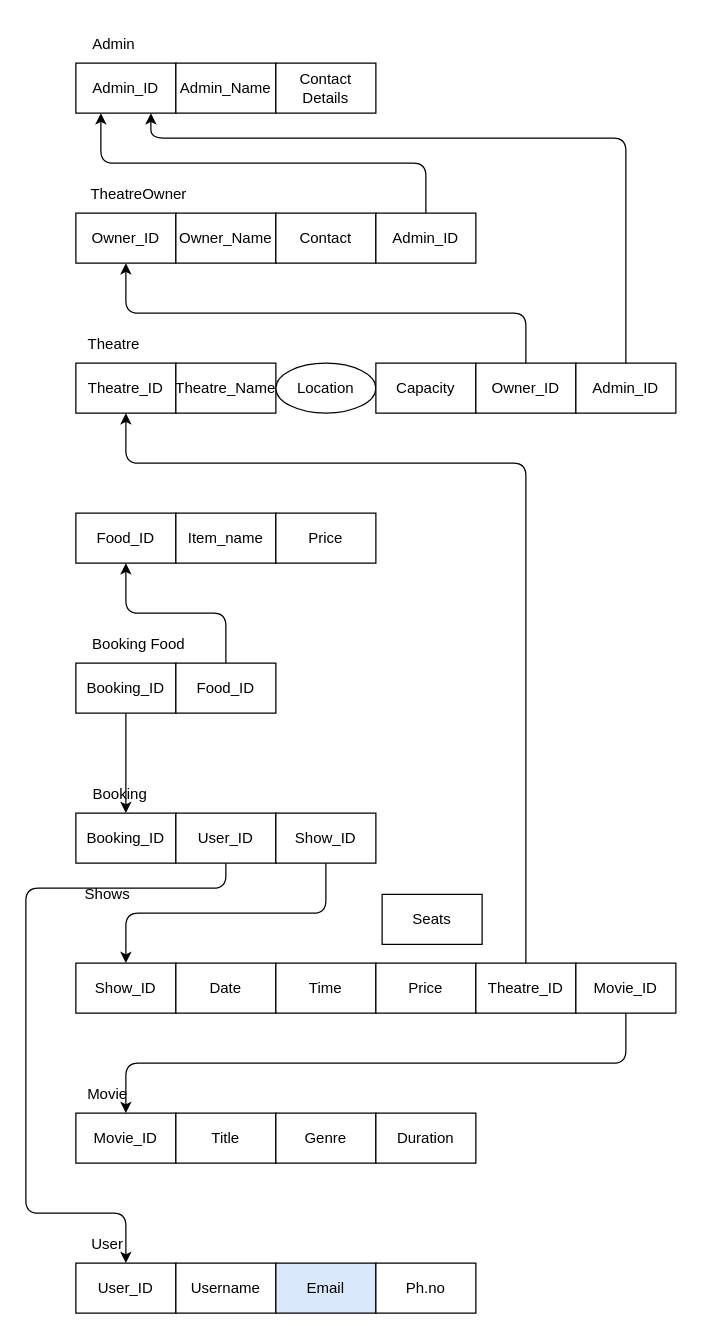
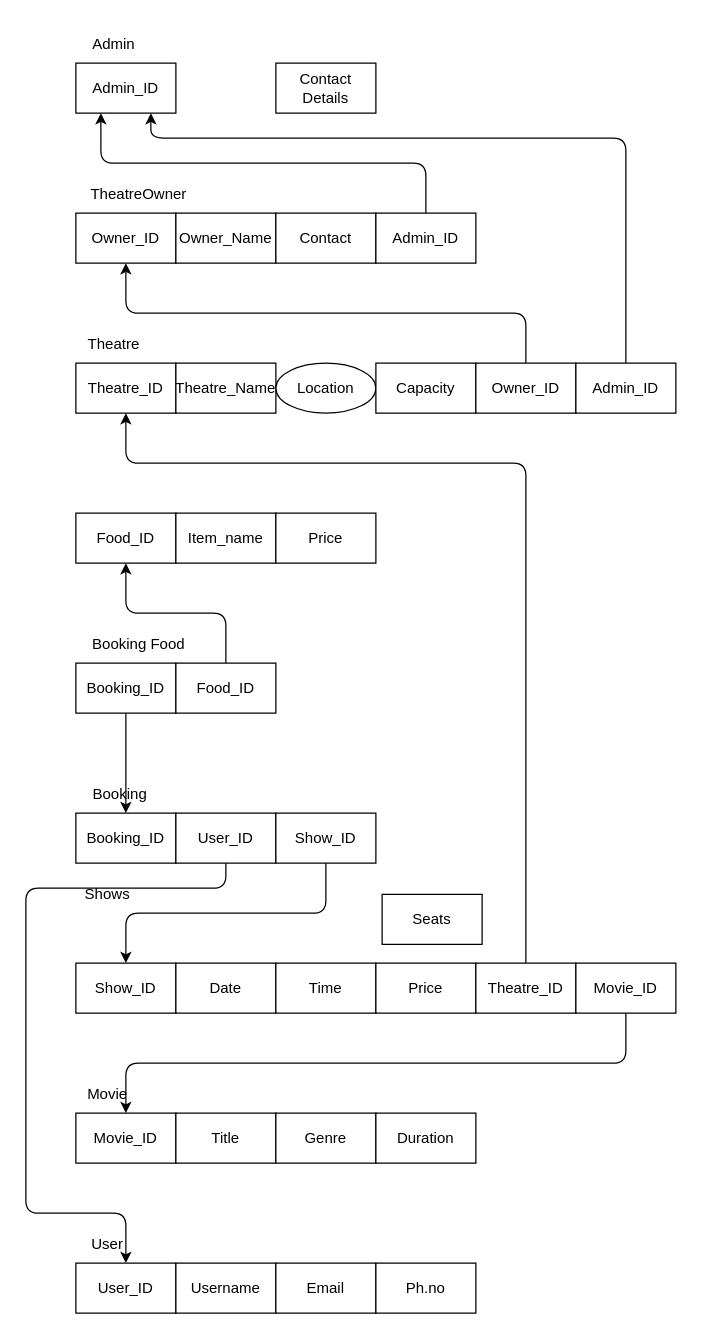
(226, 88) -> none
(326, 1288) -> (326, 1288)
